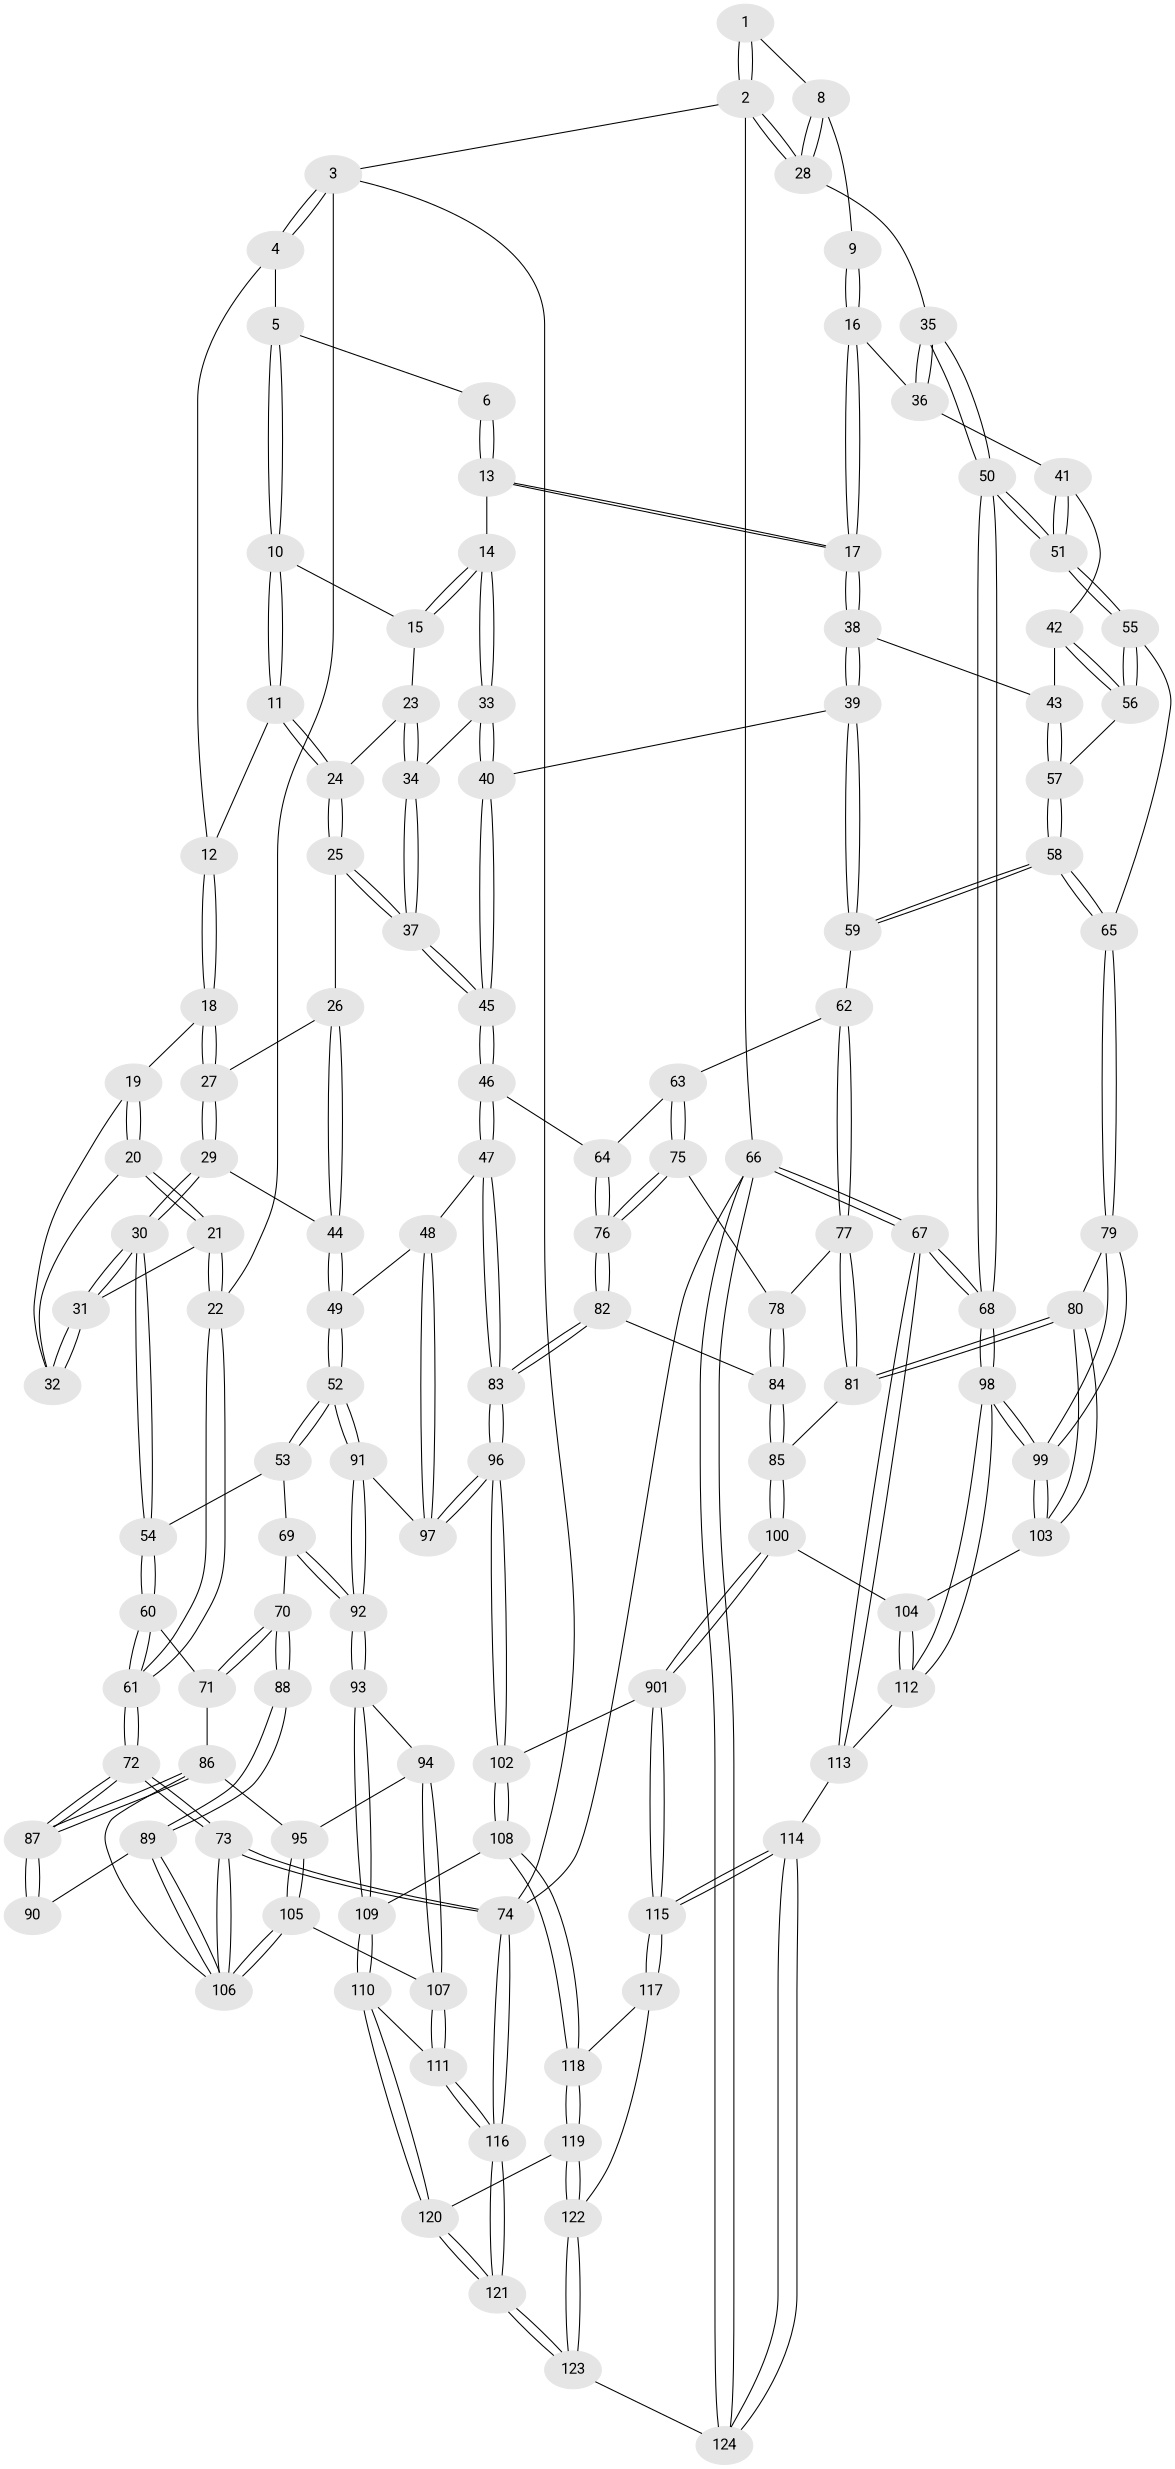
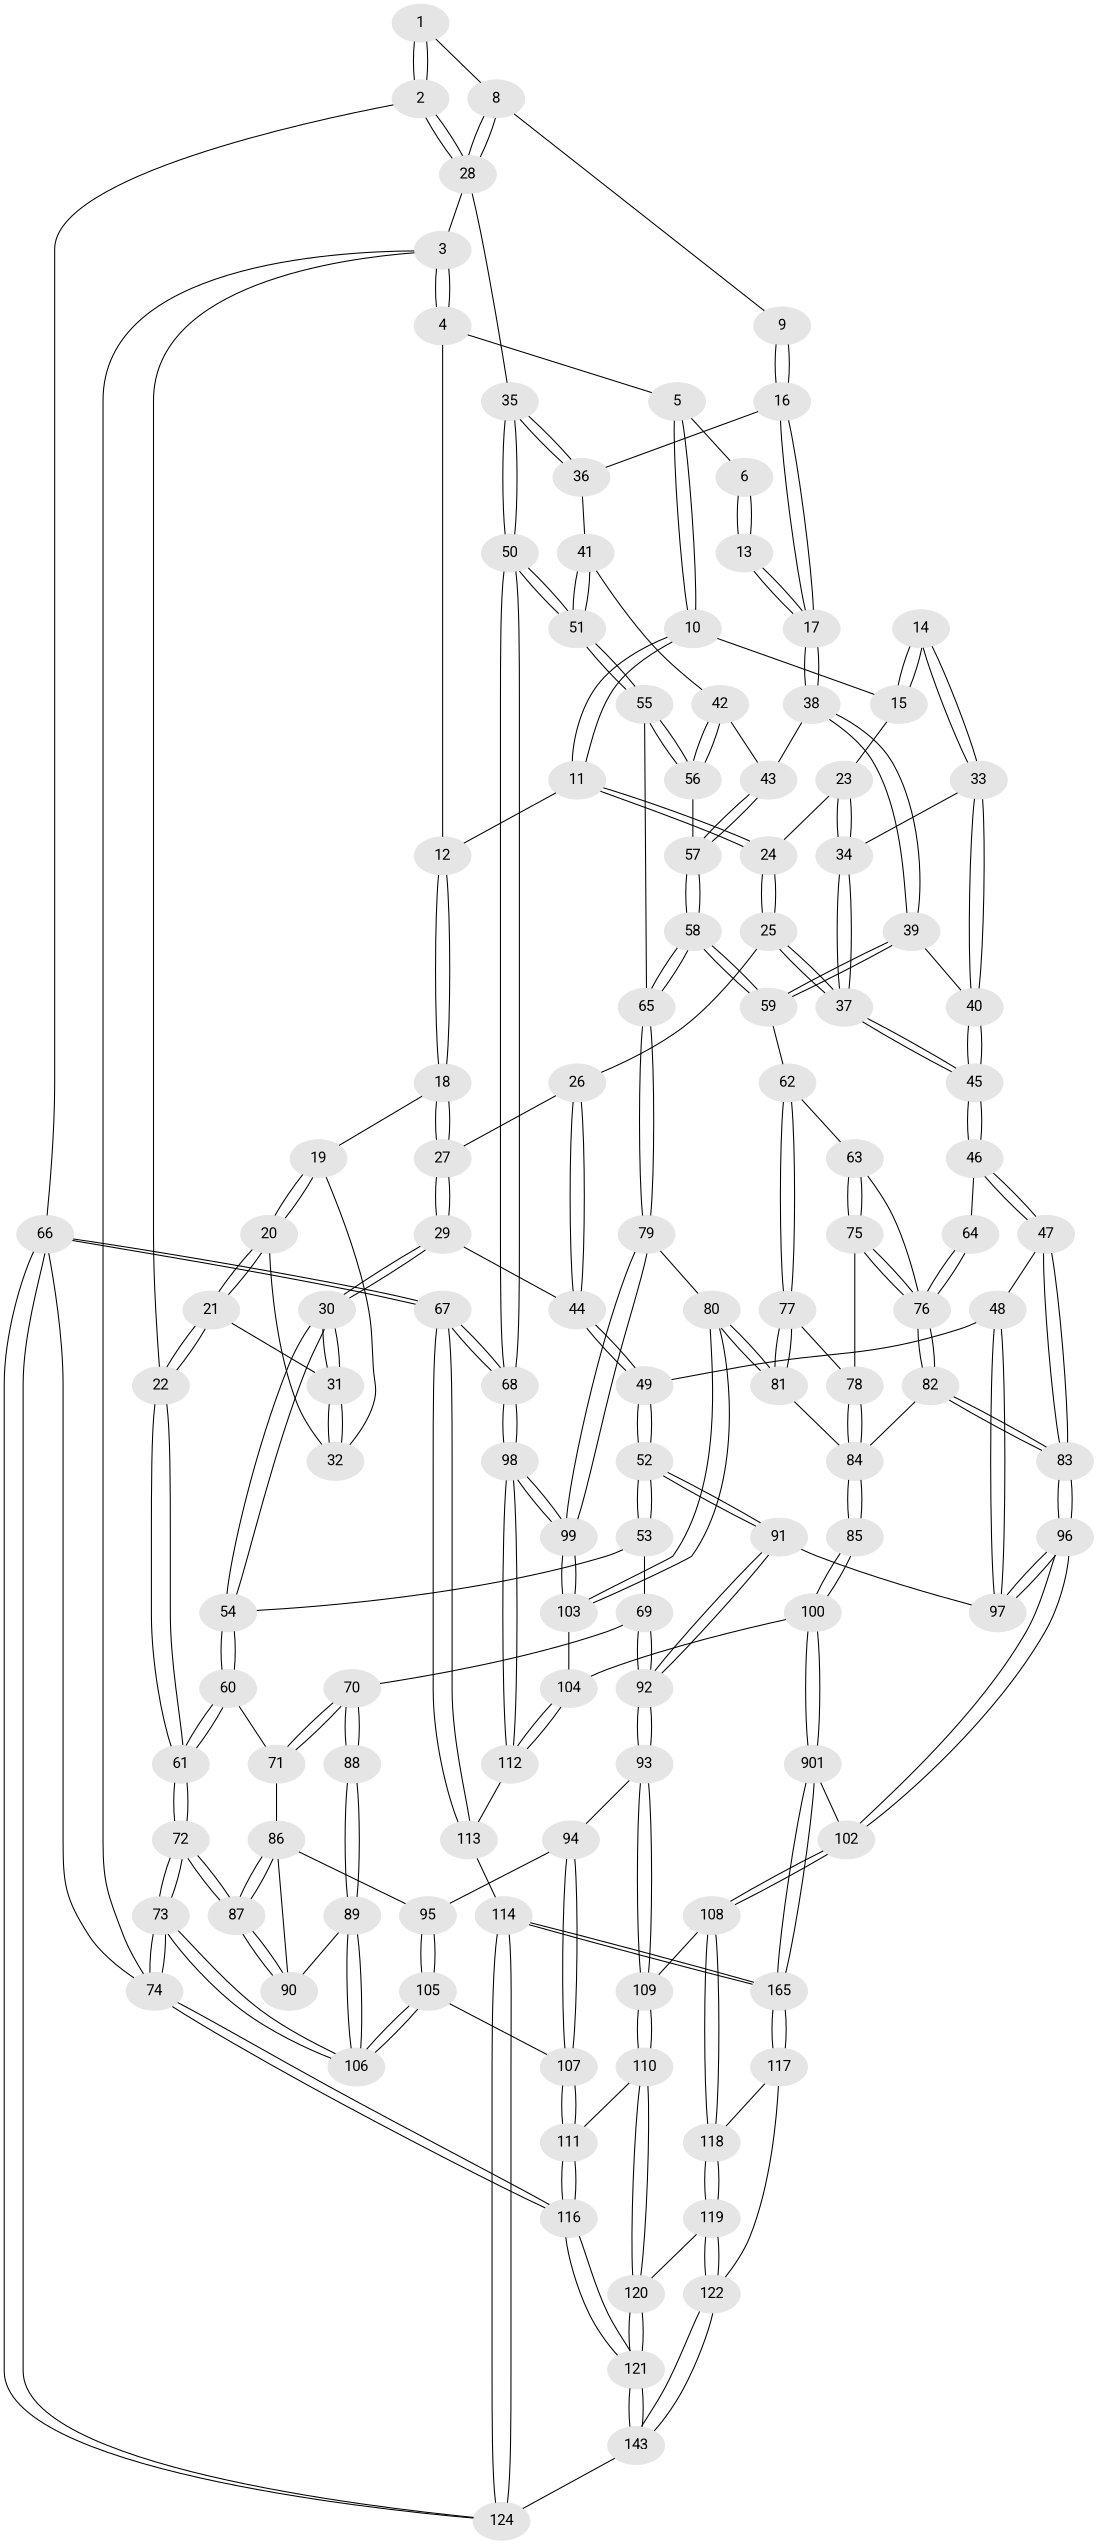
(539, 137) -> (455, 212)
(487, 515) -> none
(640, 1121) -> (899, 1231)
(815, 1423) -> (817, 1423)
(116, 1871) -> (283, 1916)
(657, 1916) -> (779, 1991)
(573, 2370) -> (636, 2446)
